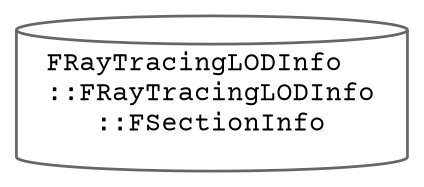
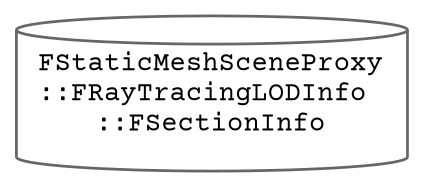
(212, 94) -> (212, 94)
